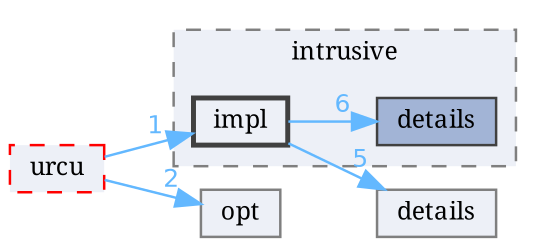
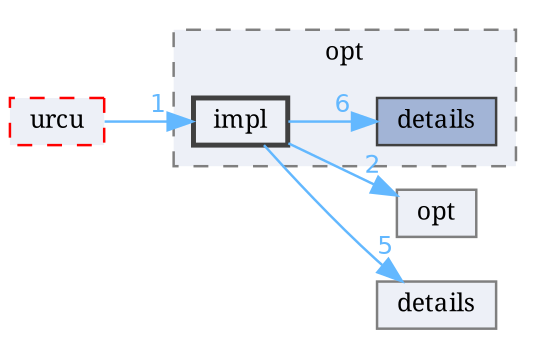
(345, 53) -> (345, 53)
(141, 189) -> (331, 164)
